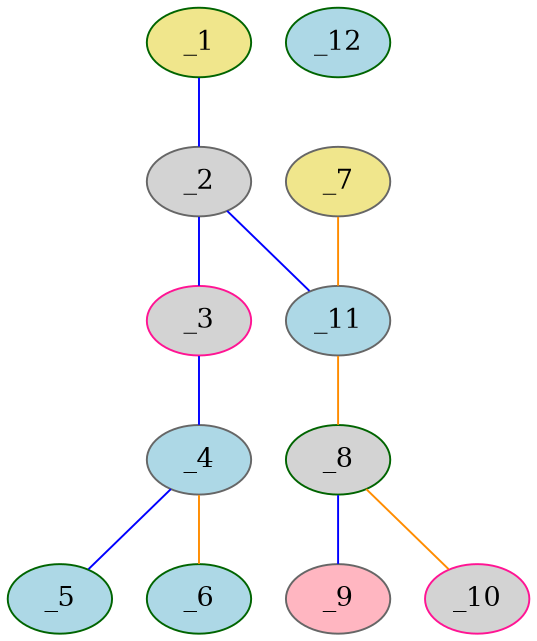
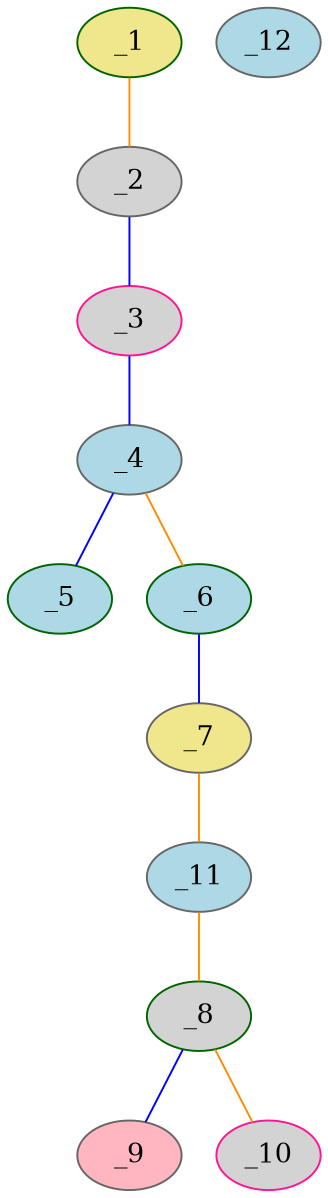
(338, 43) -> (269, 43)
(199, 112) -> (129, 112)
(268, 251) -> none
none -> (199, 669)
